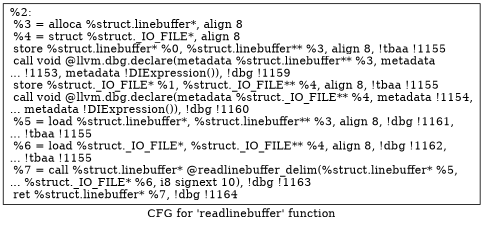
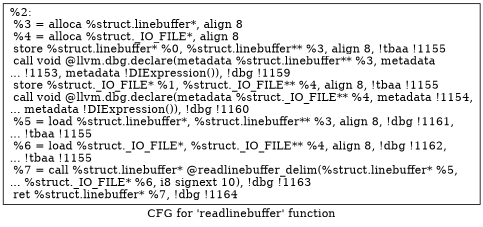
(126, 37) -> (125, 37)
